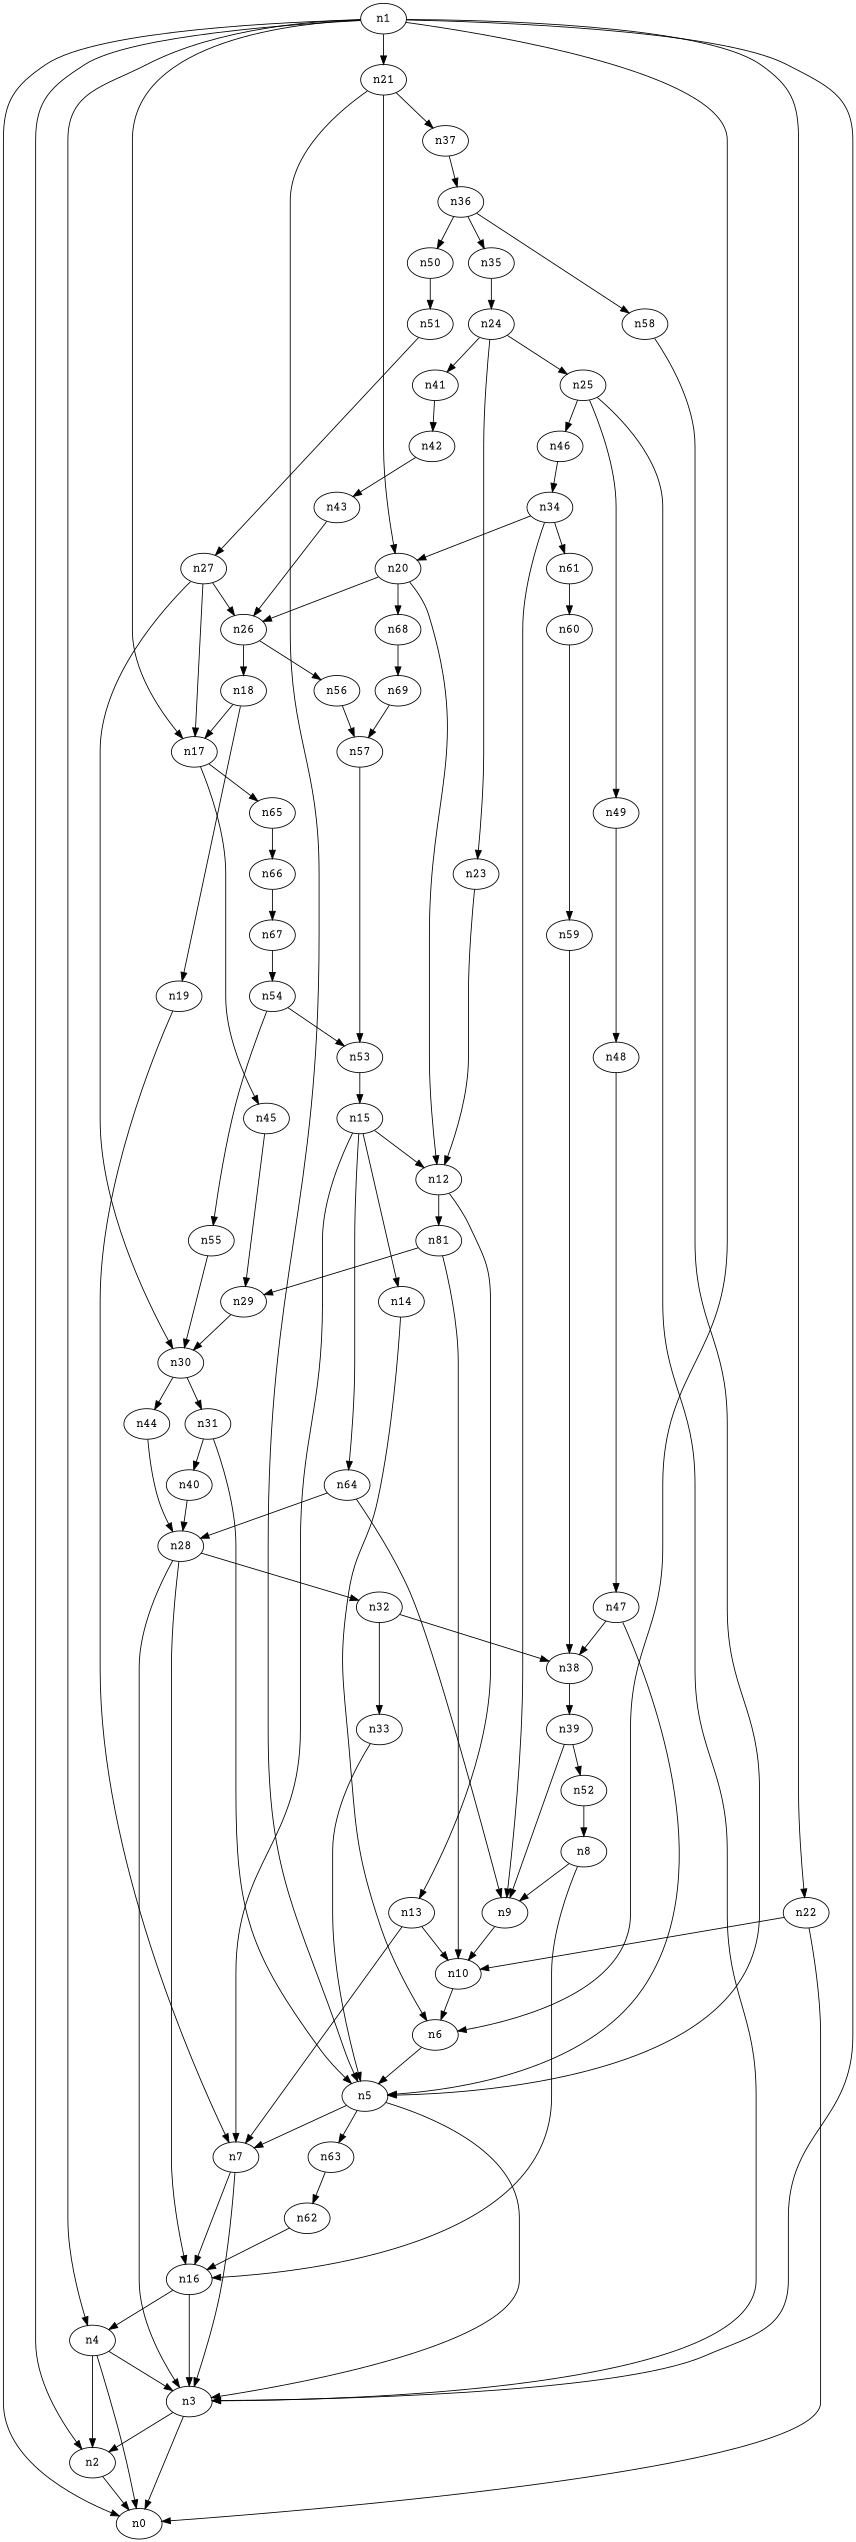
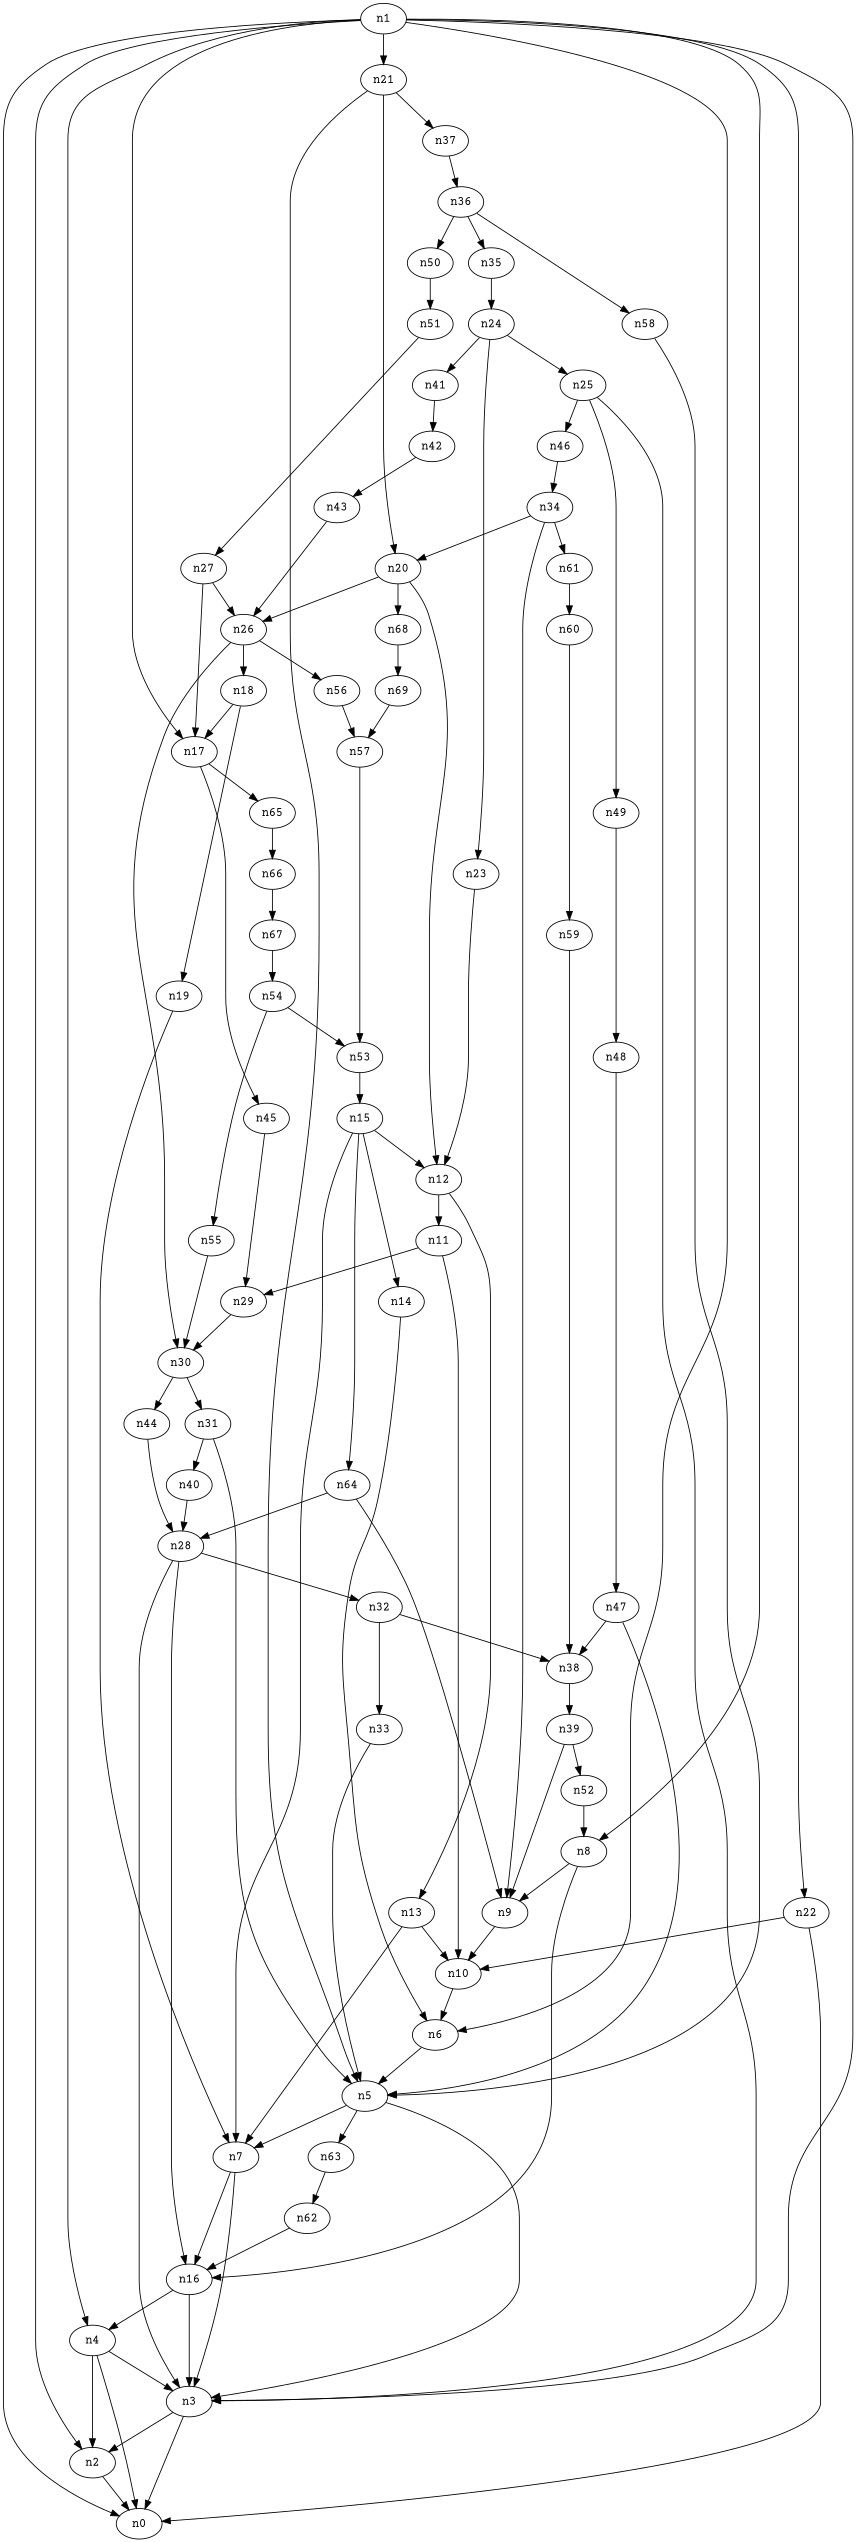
none -> (760, 805)
(100, 954) -> (143, 979)
(439, 1241) -> (439, 1241)
